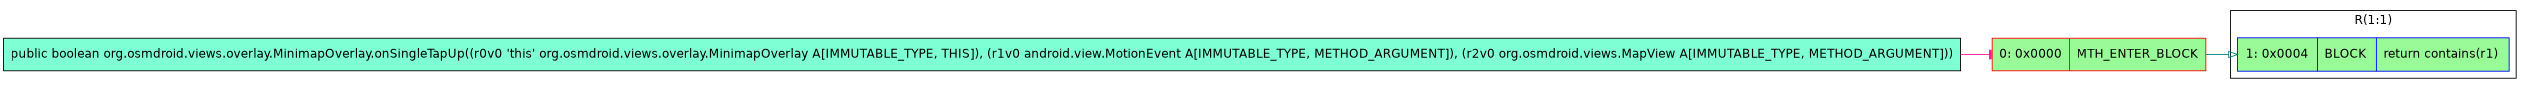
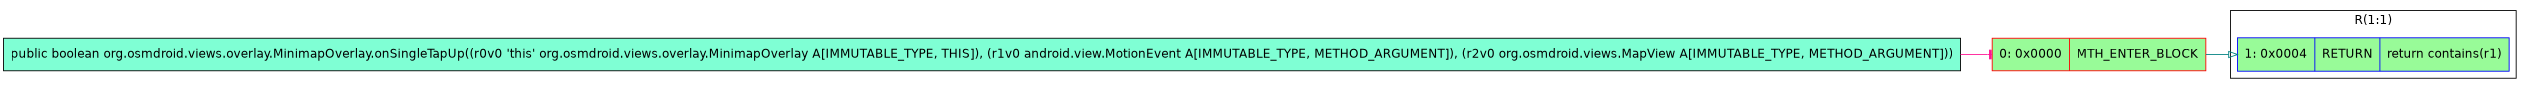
(2346, 54) -> (2347, 54)
